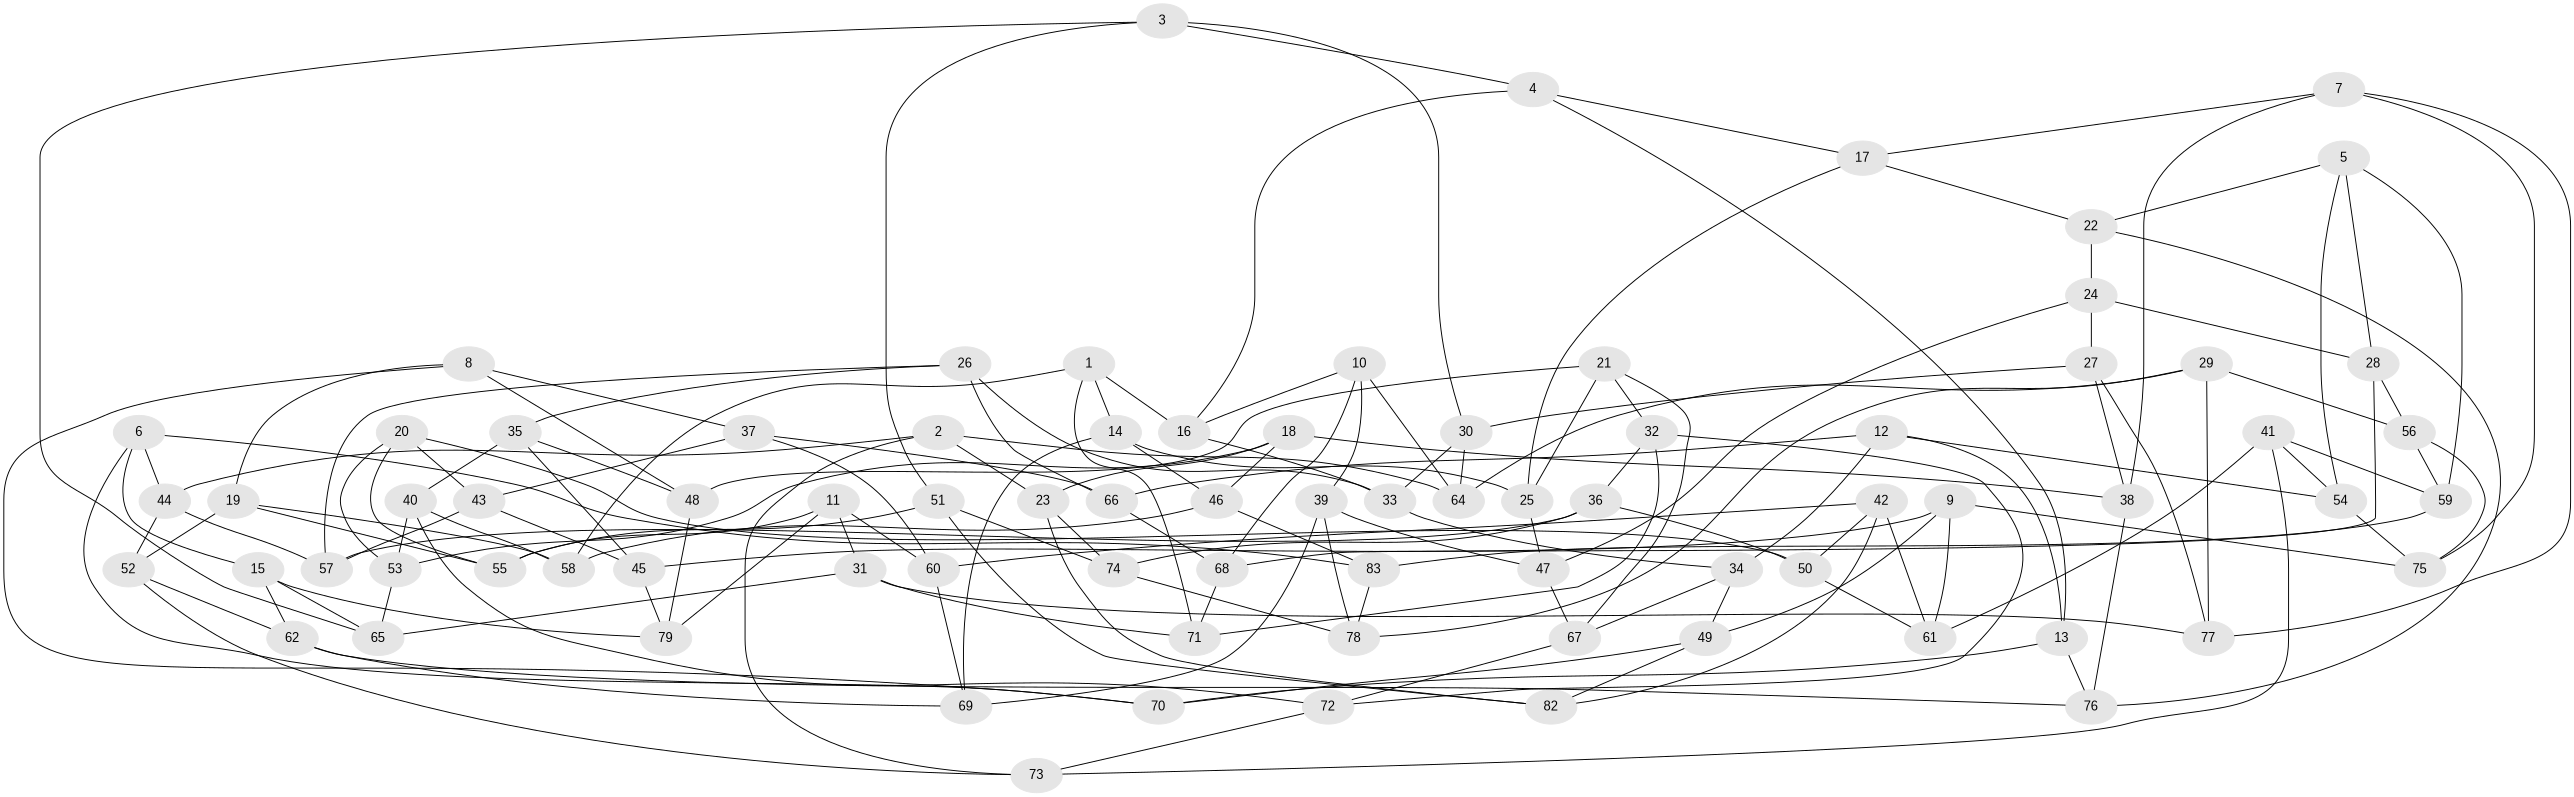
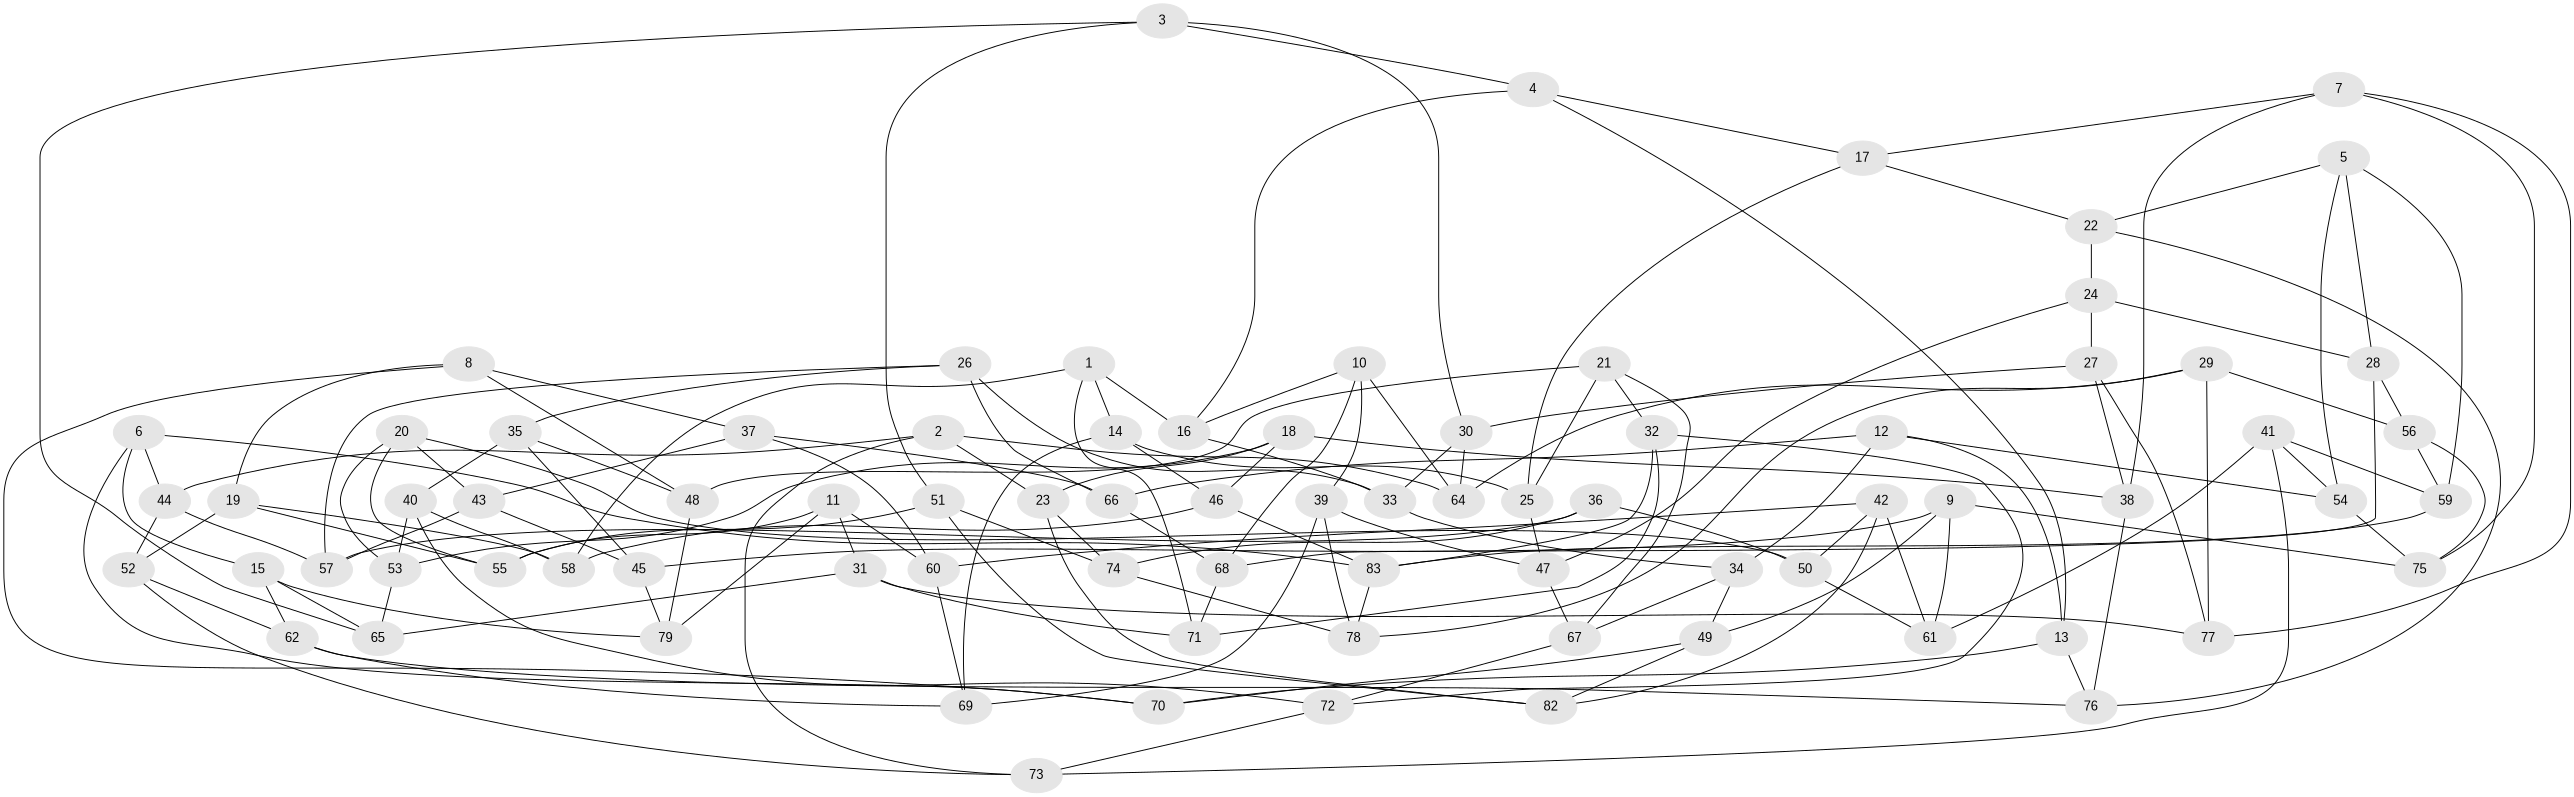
(1622, 469) -> (1552, 541)
